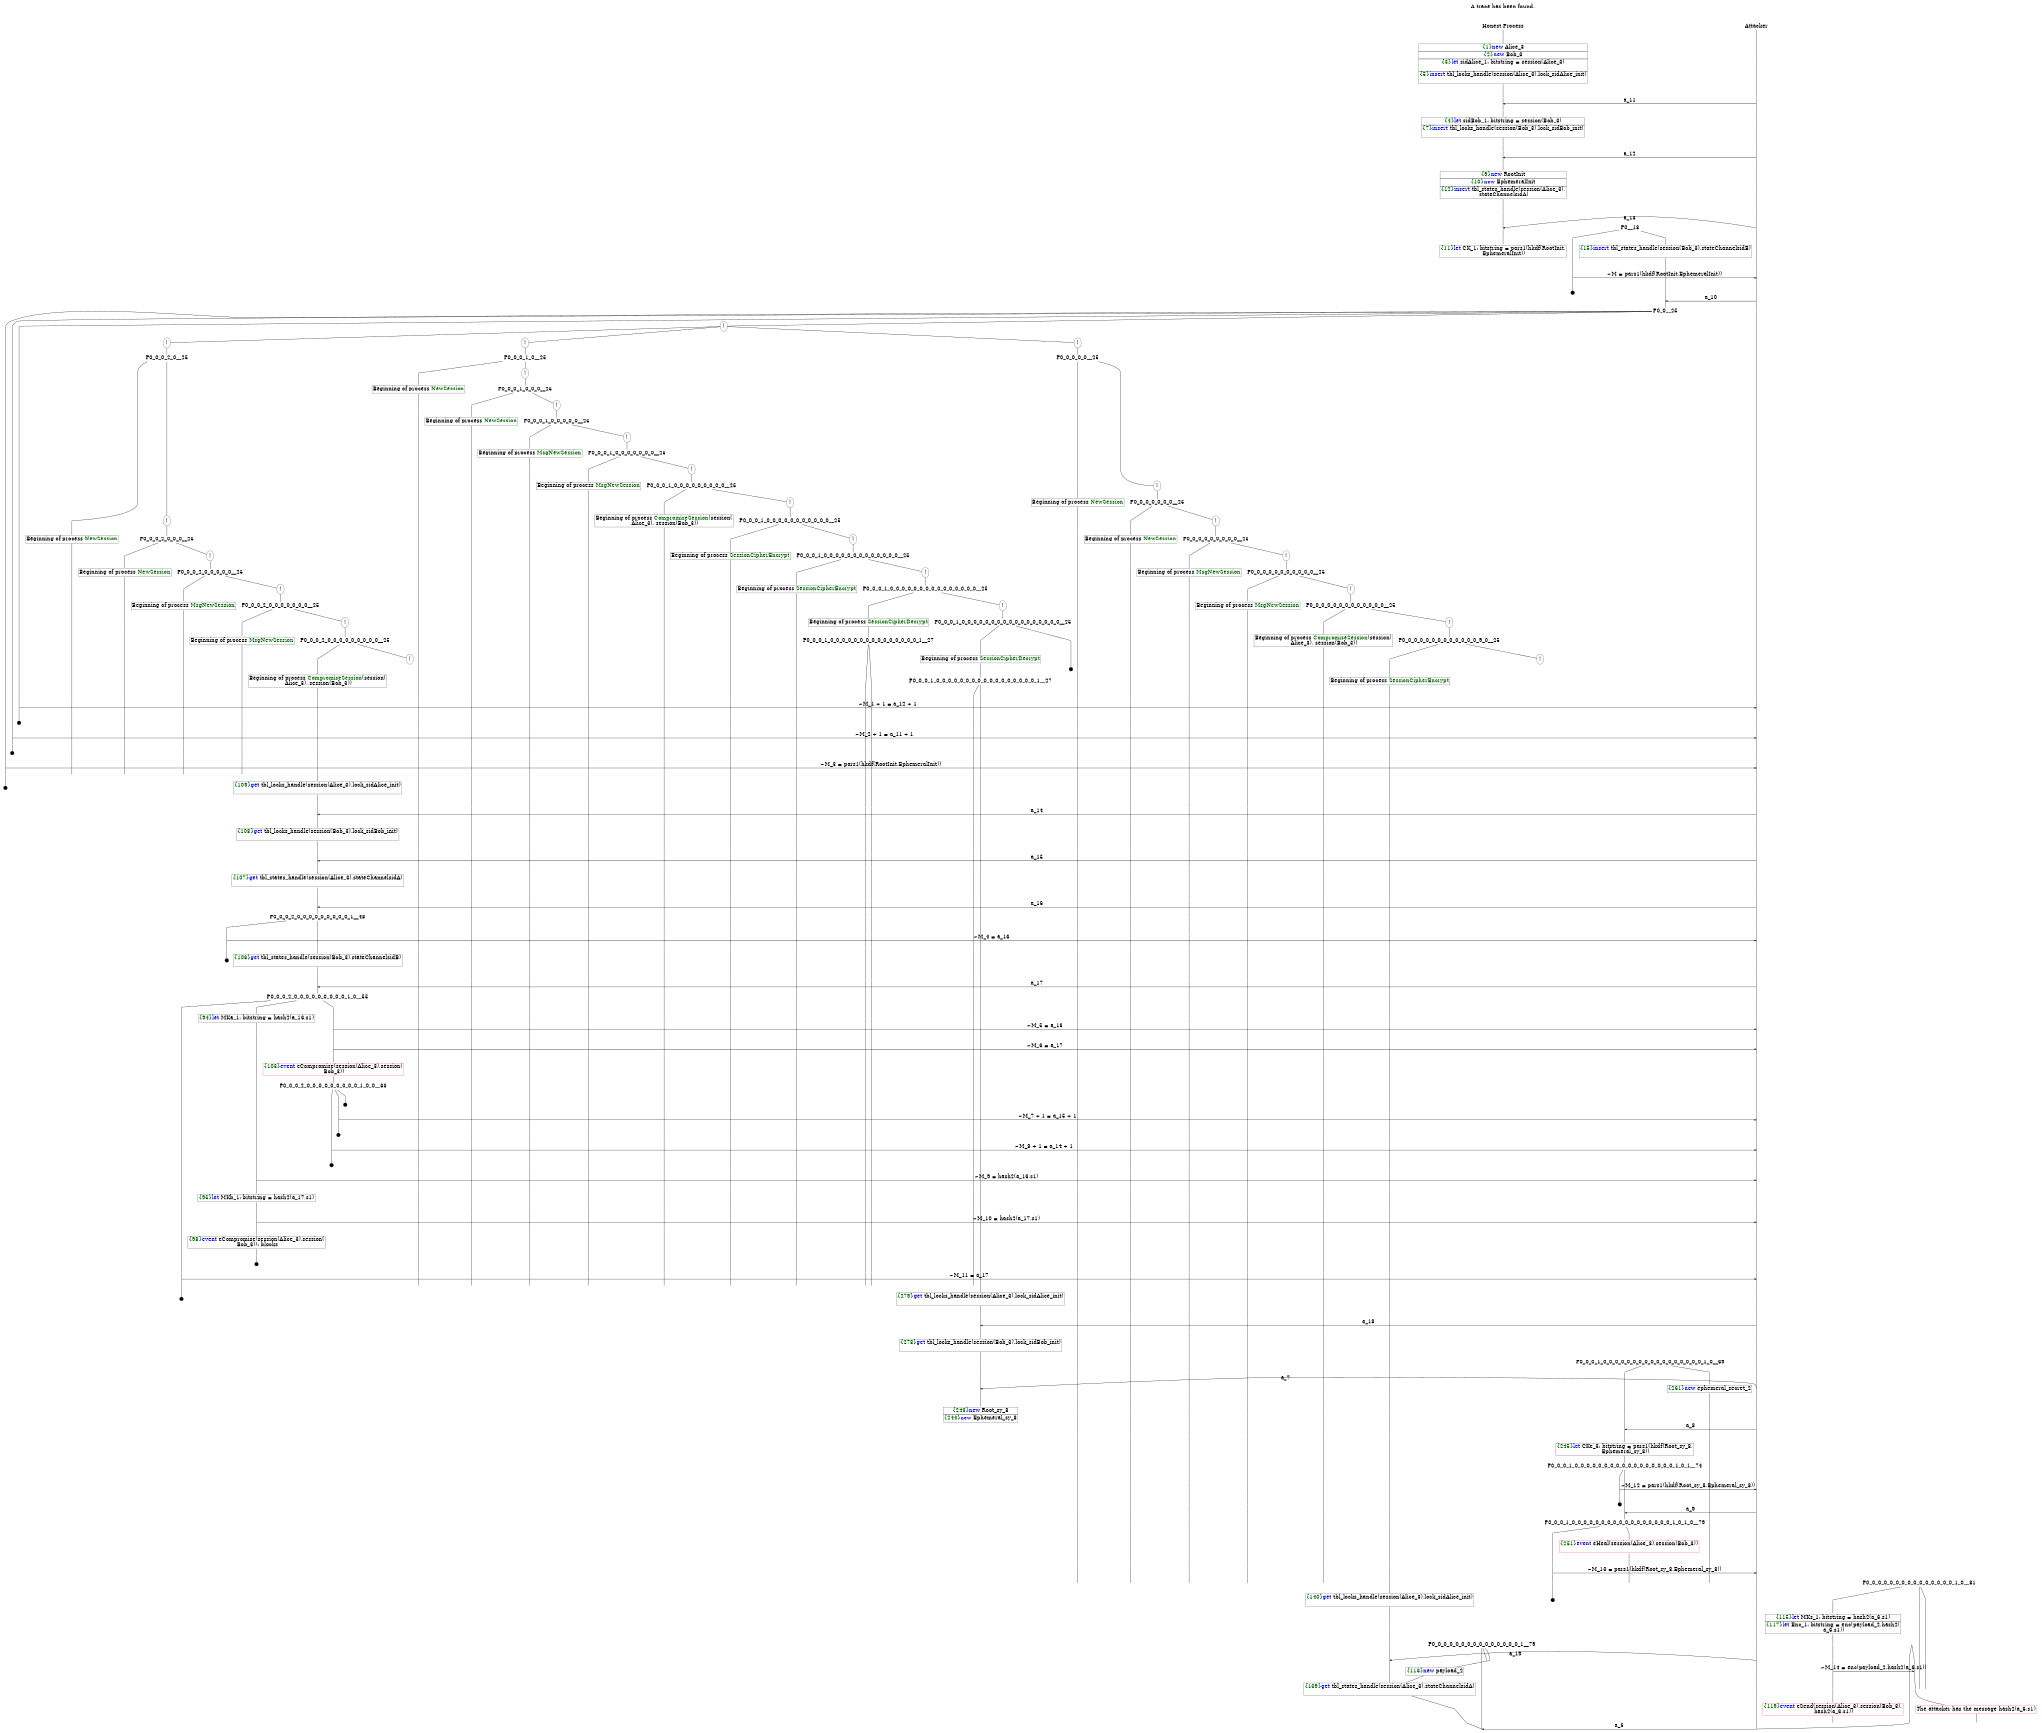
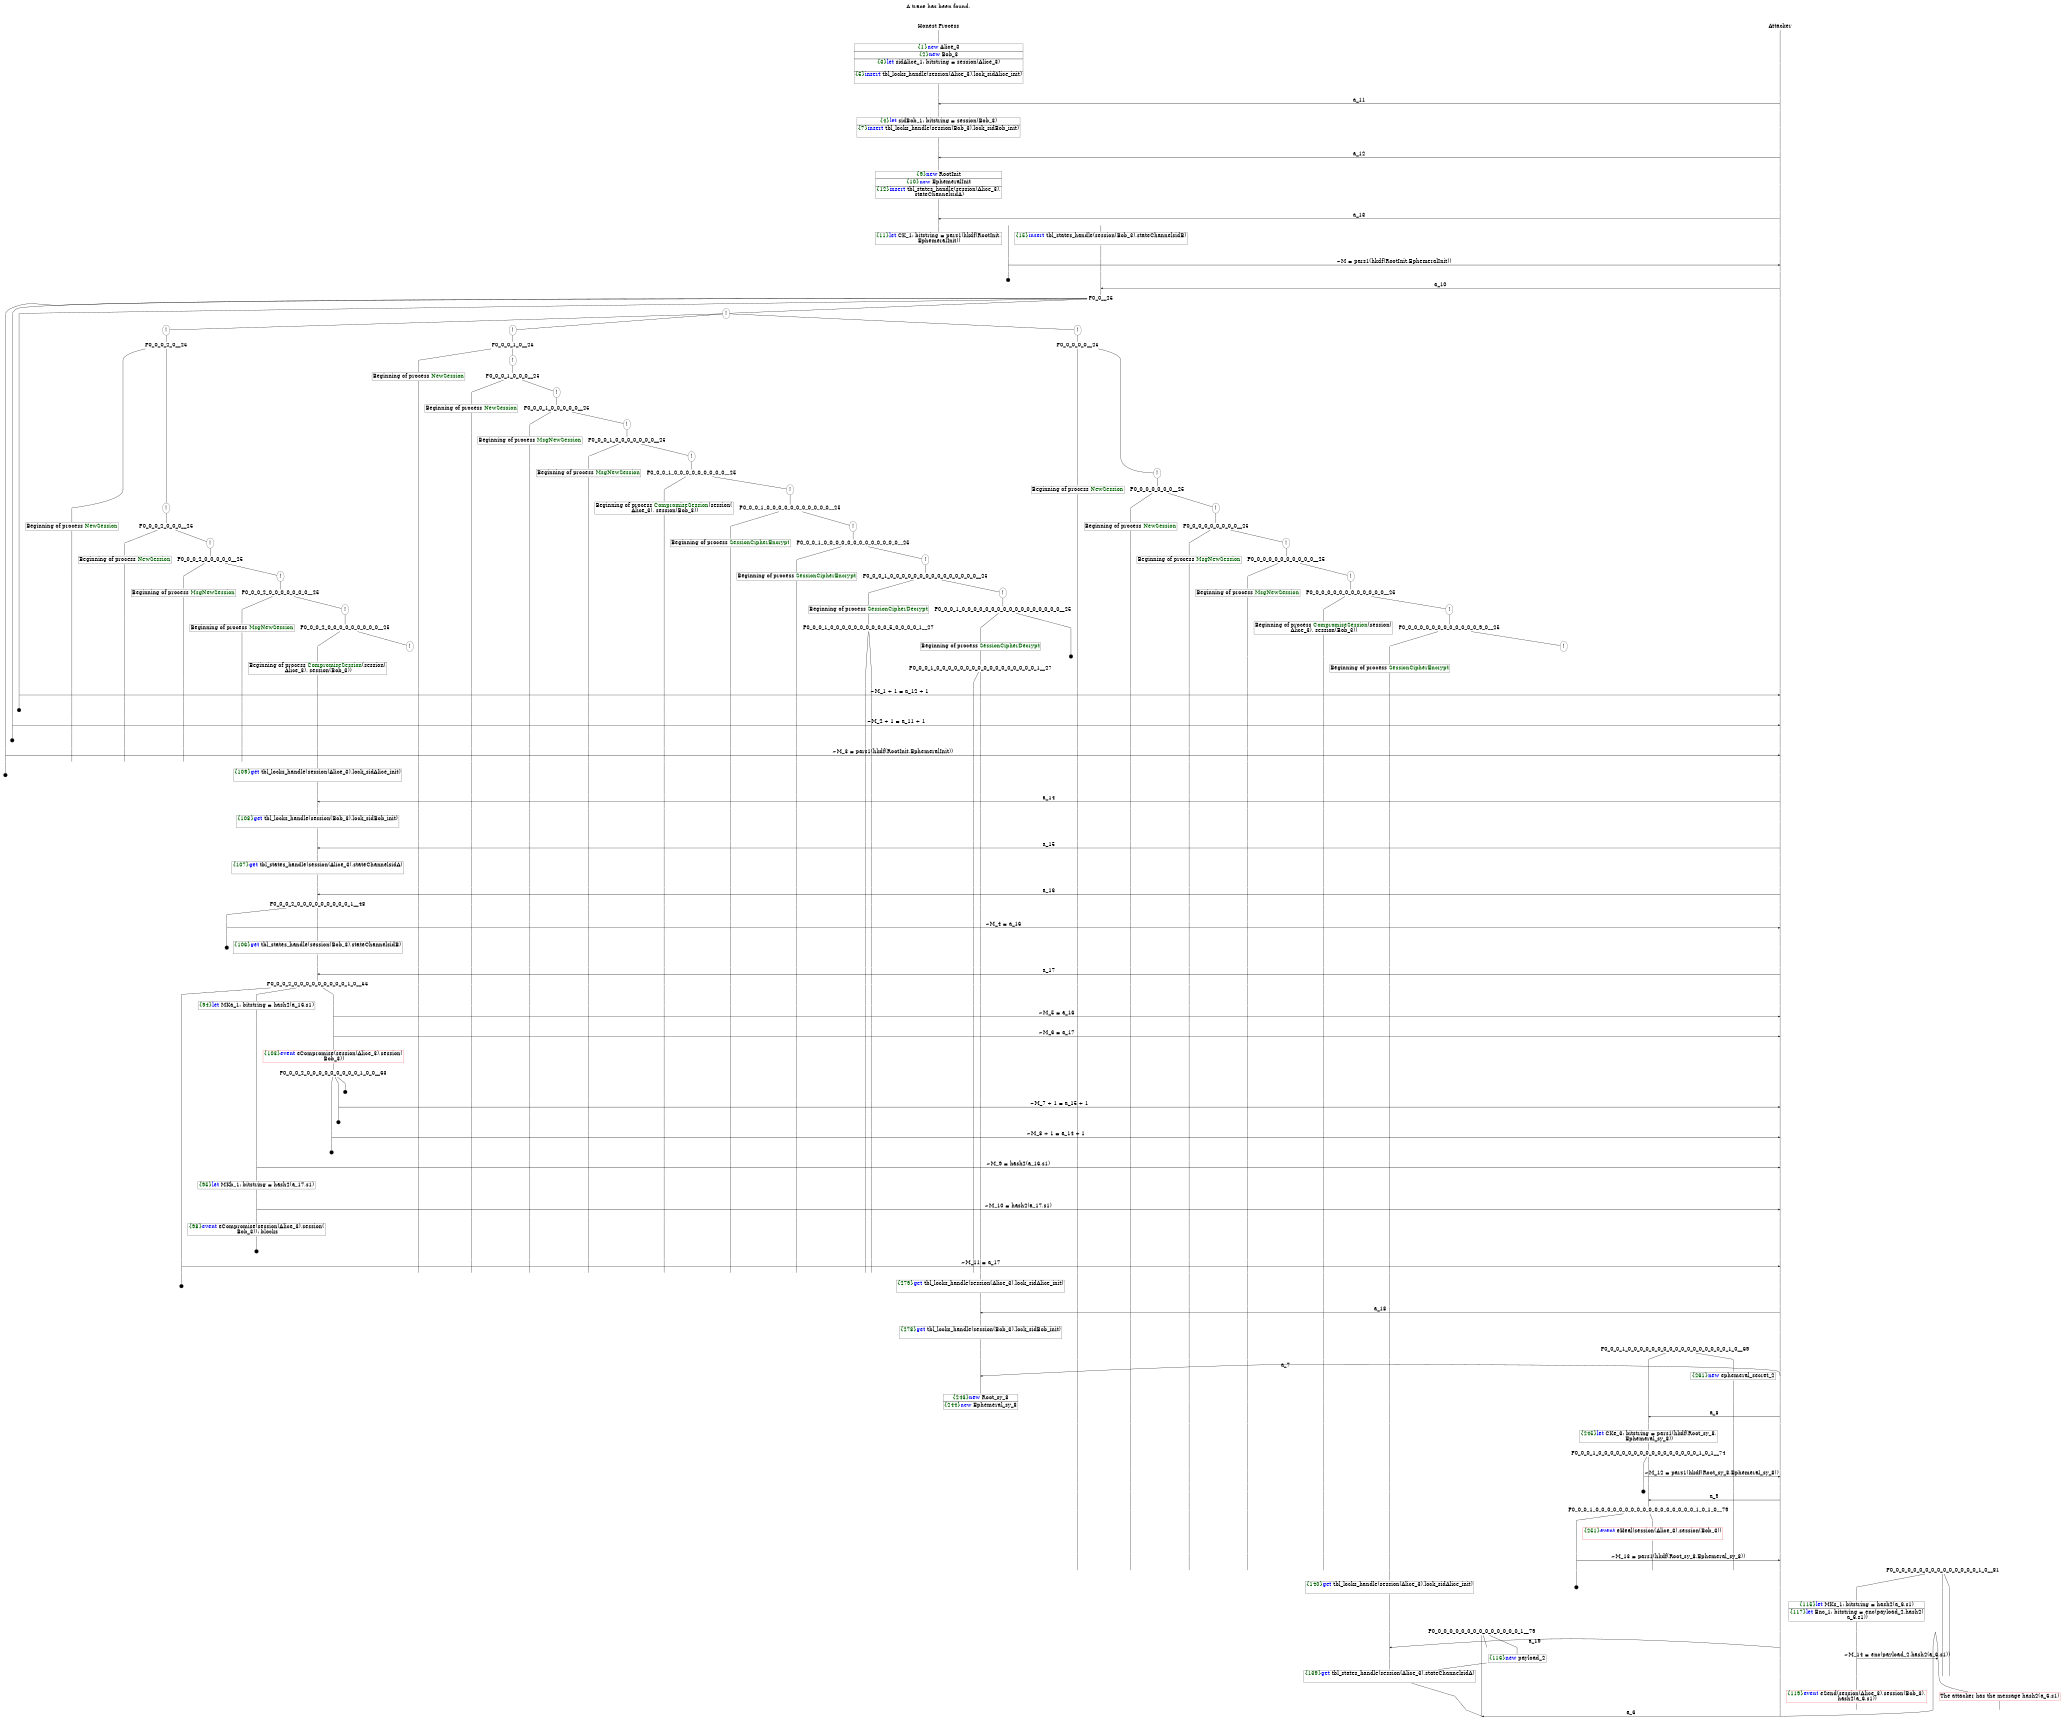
(1630, 228) -> none
(868, 641) -> (868, 628)
